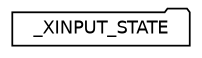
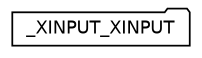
(101, 29) -> (101, 29)
